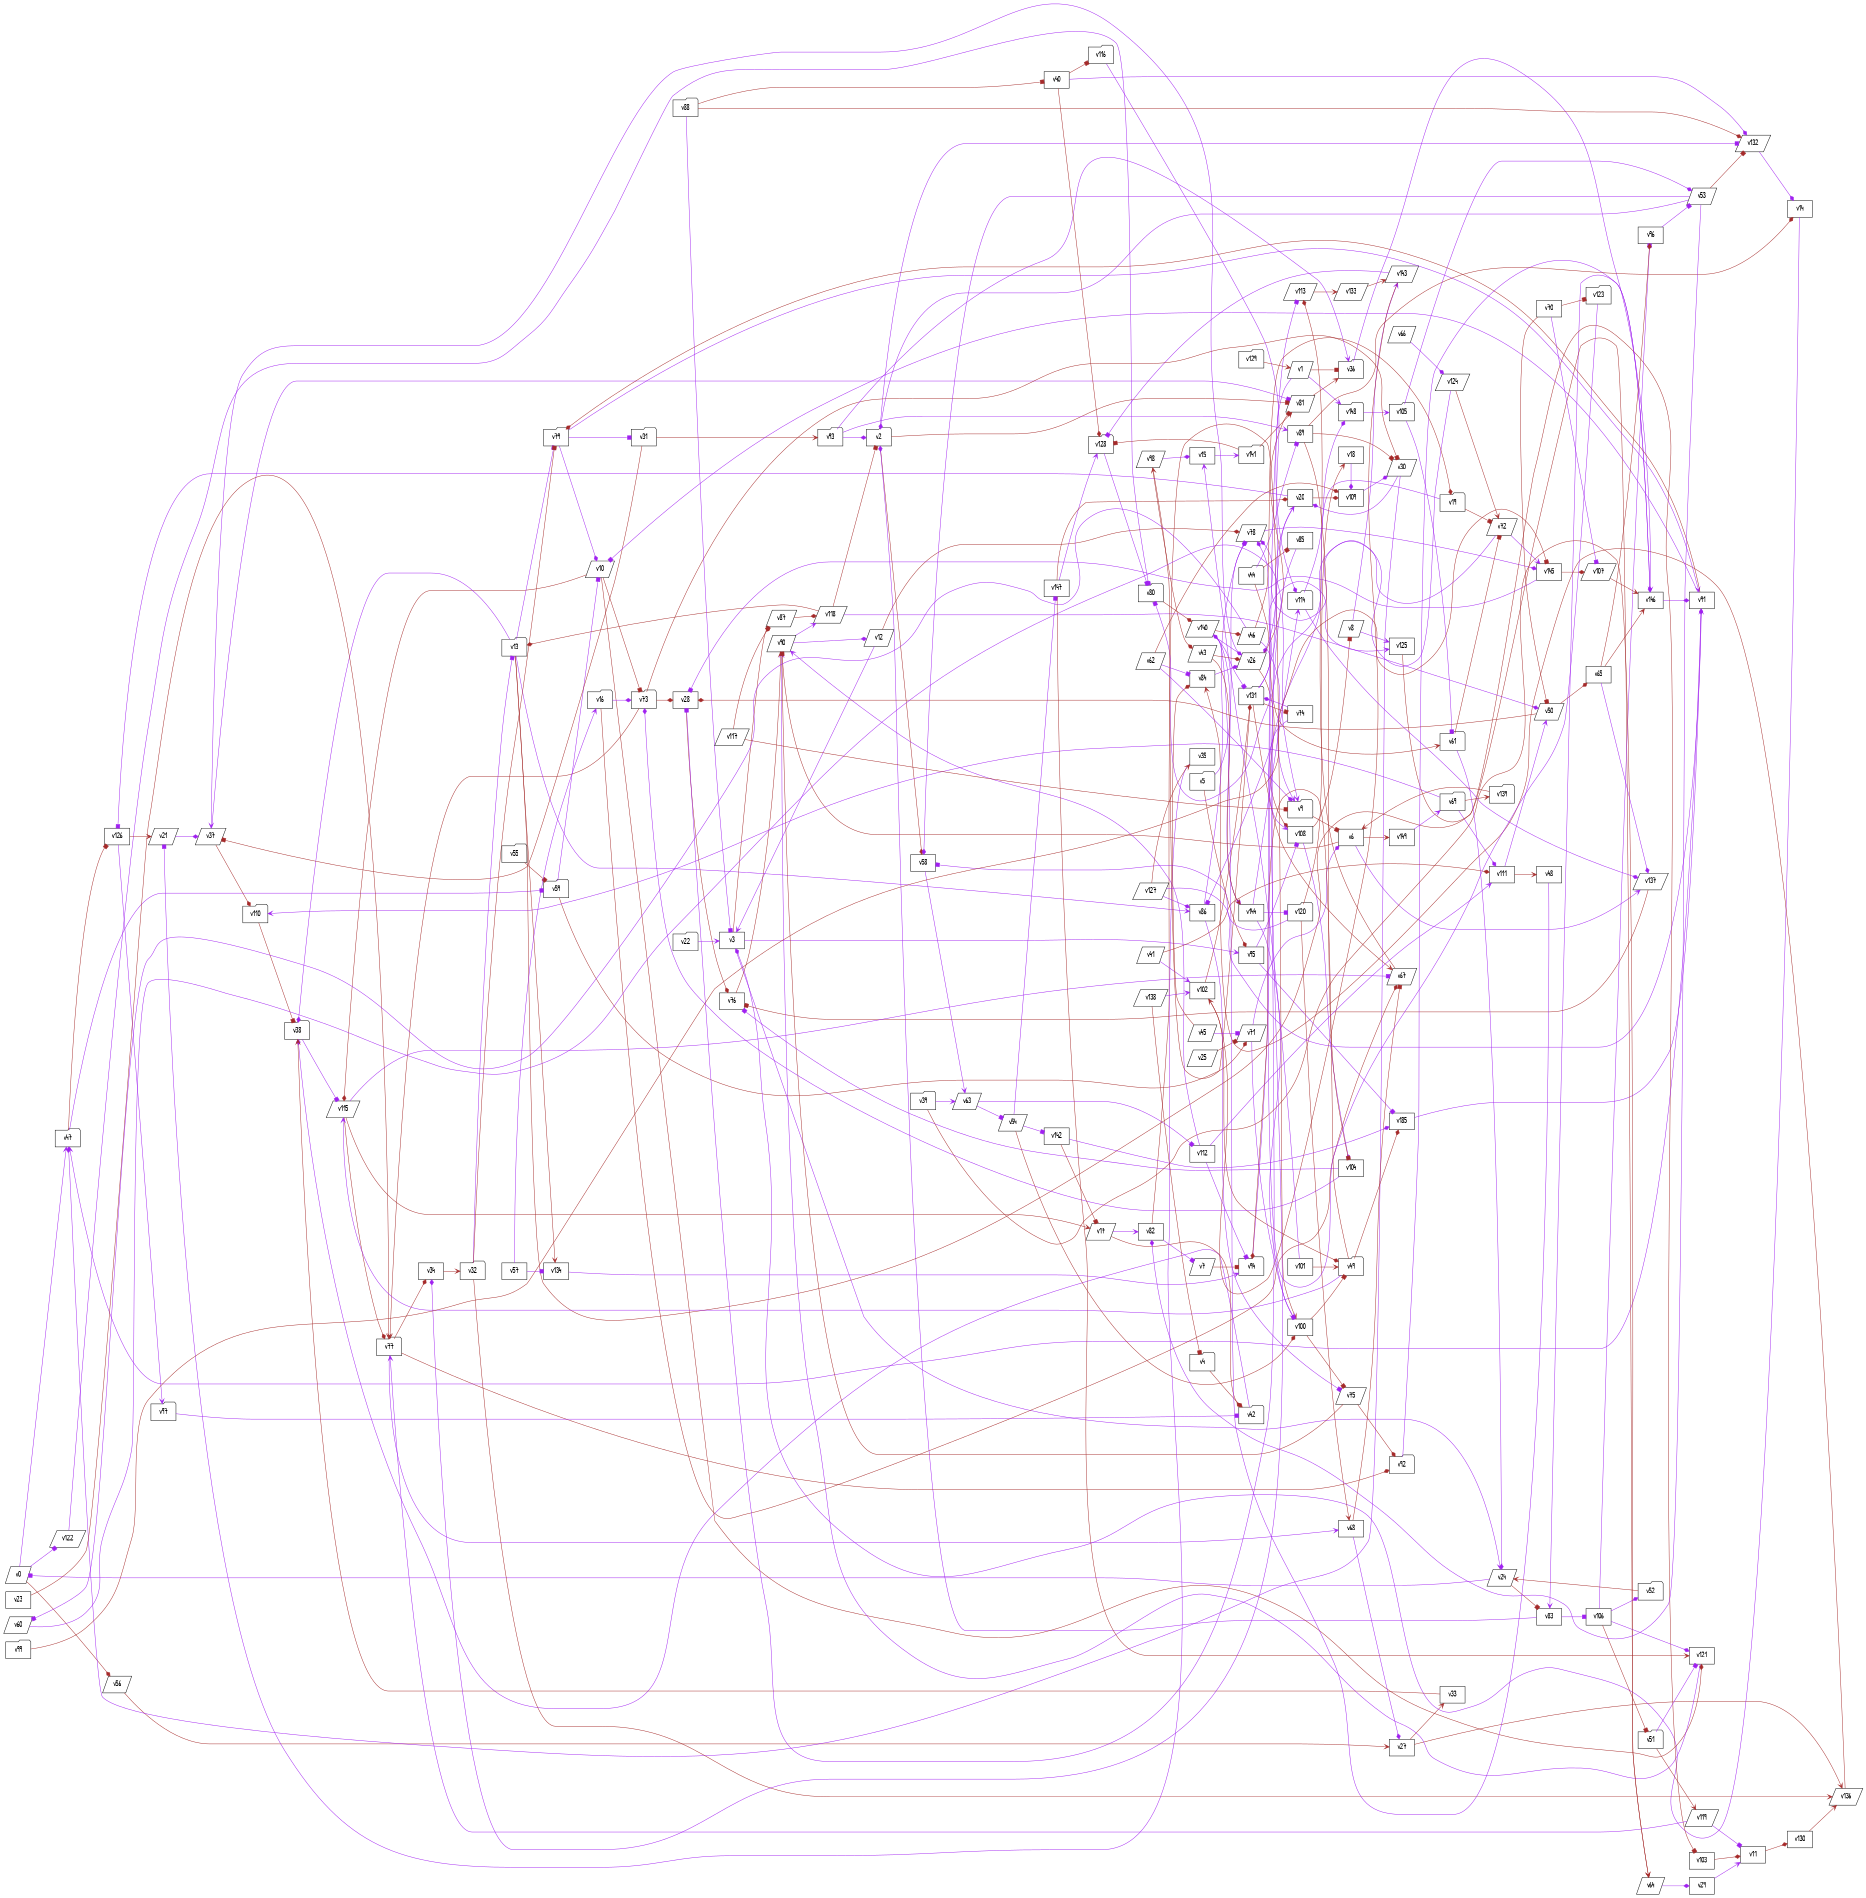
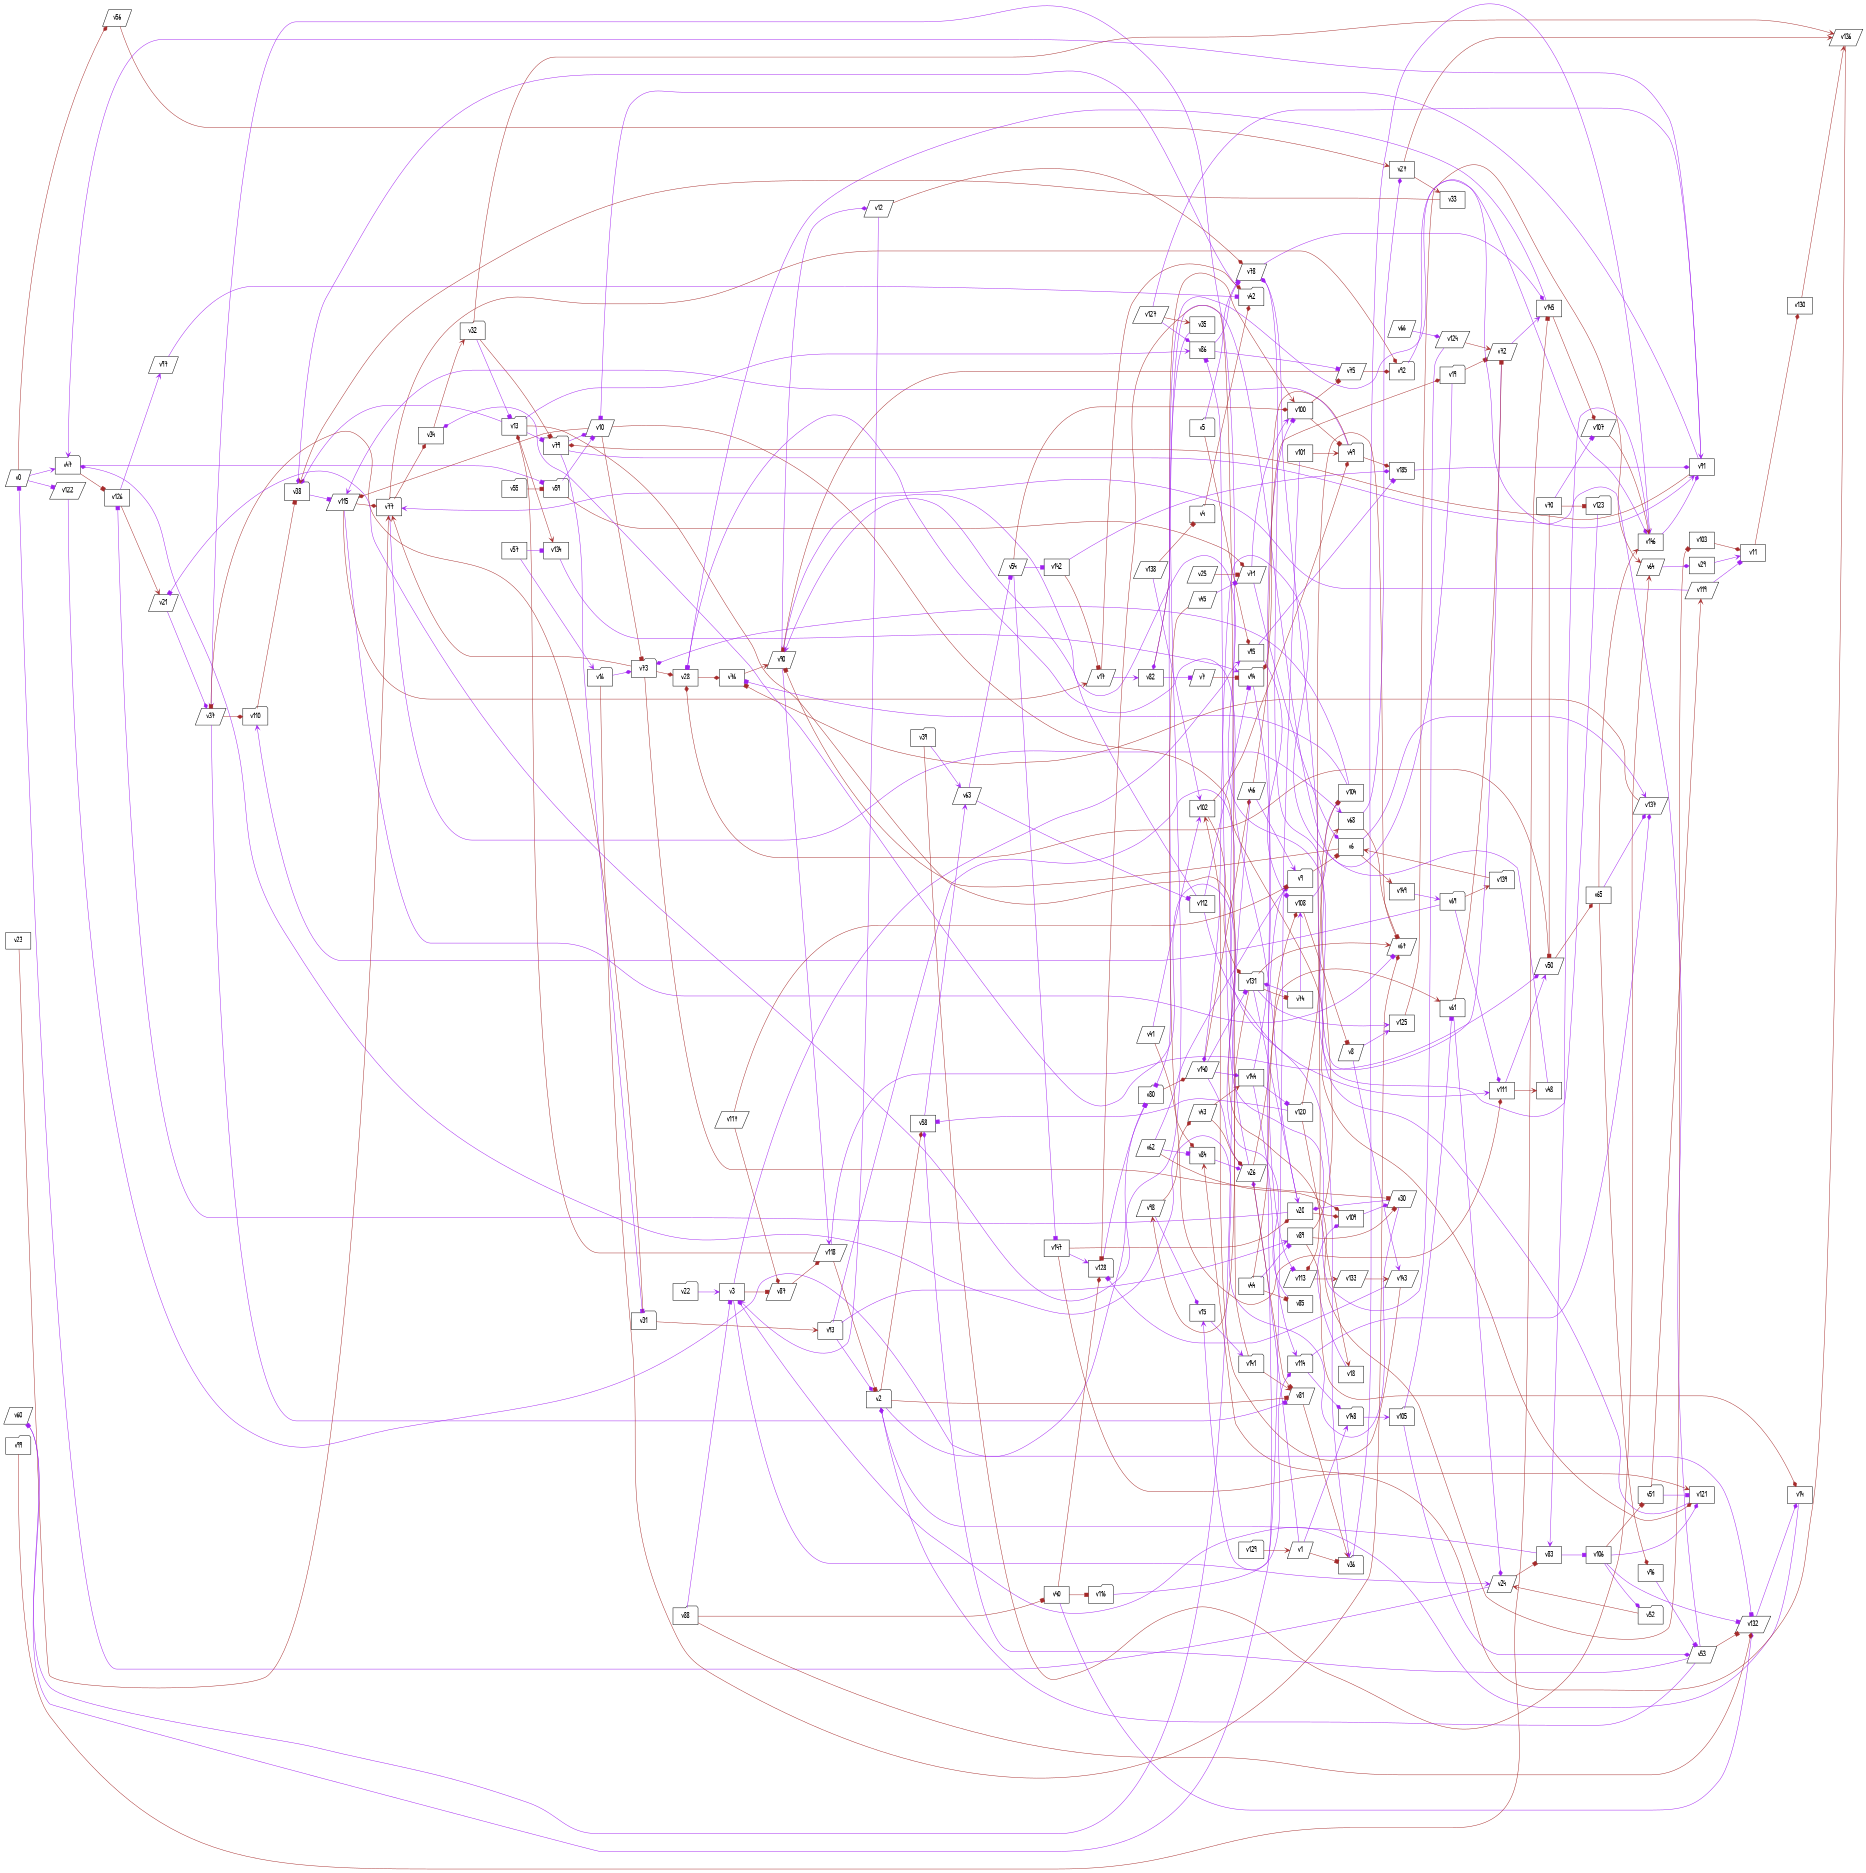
(1620, 928) -> (1663, 1600)
(163, 1412) -> (163, 365)
